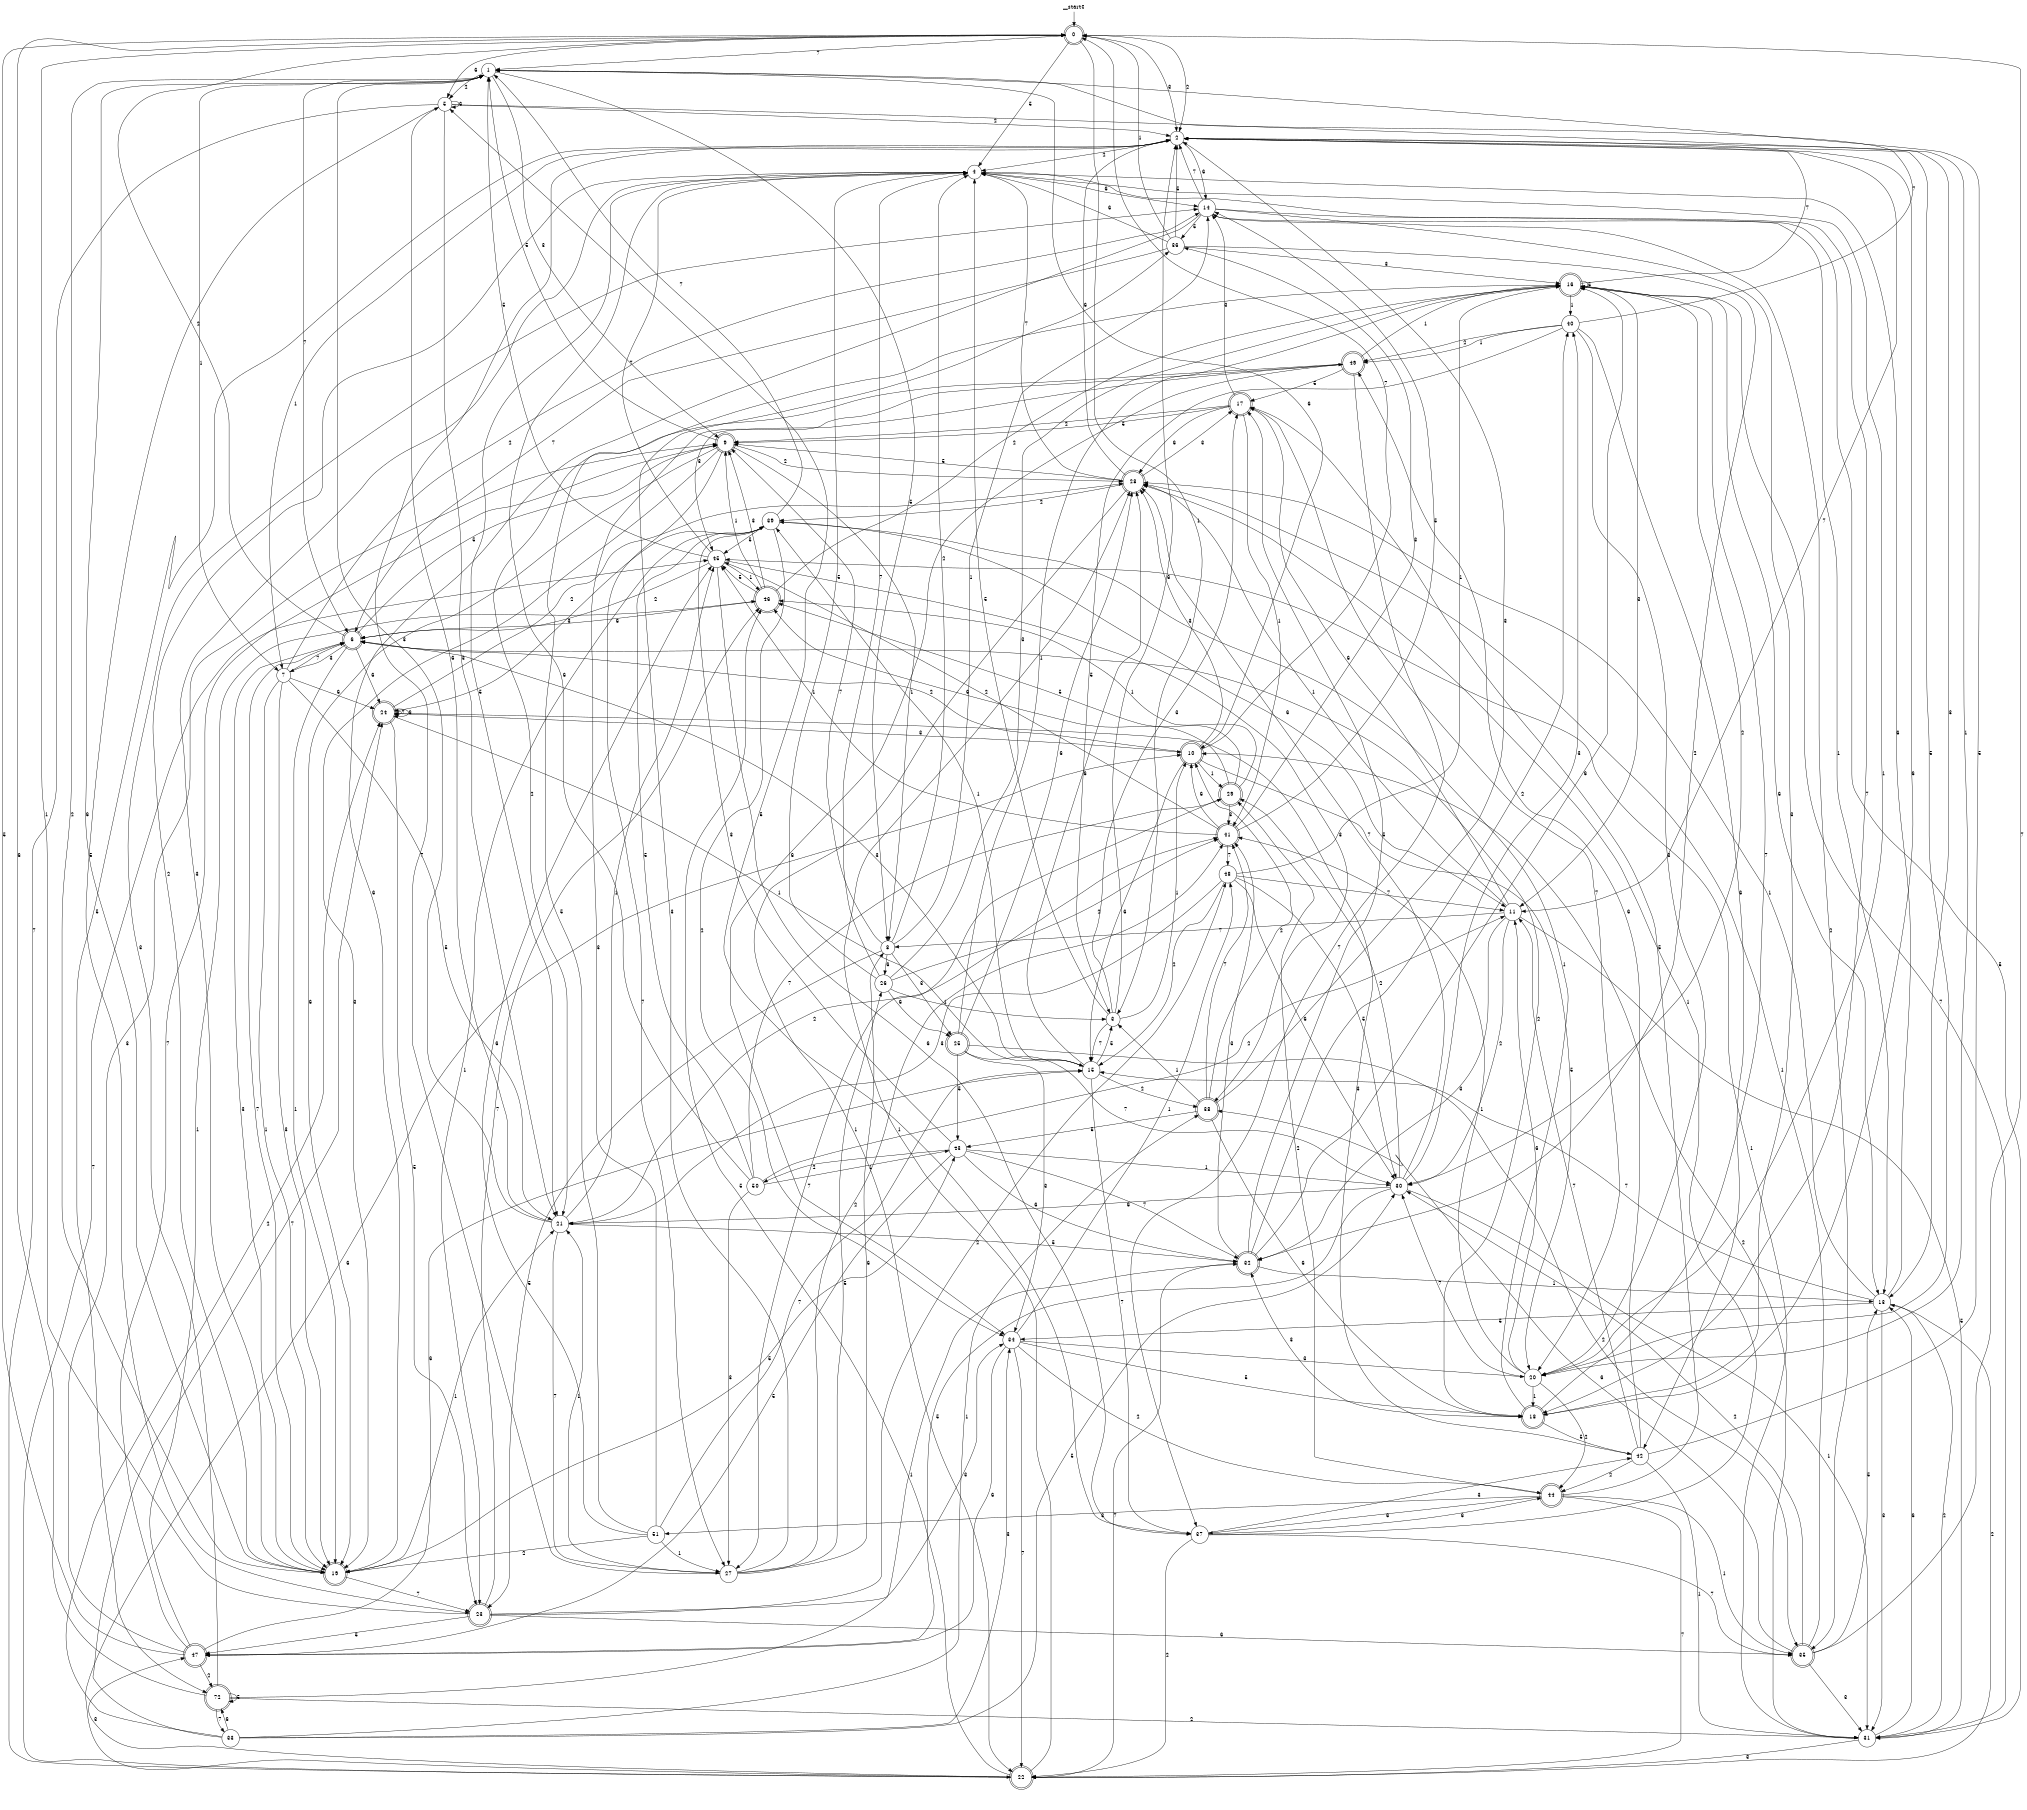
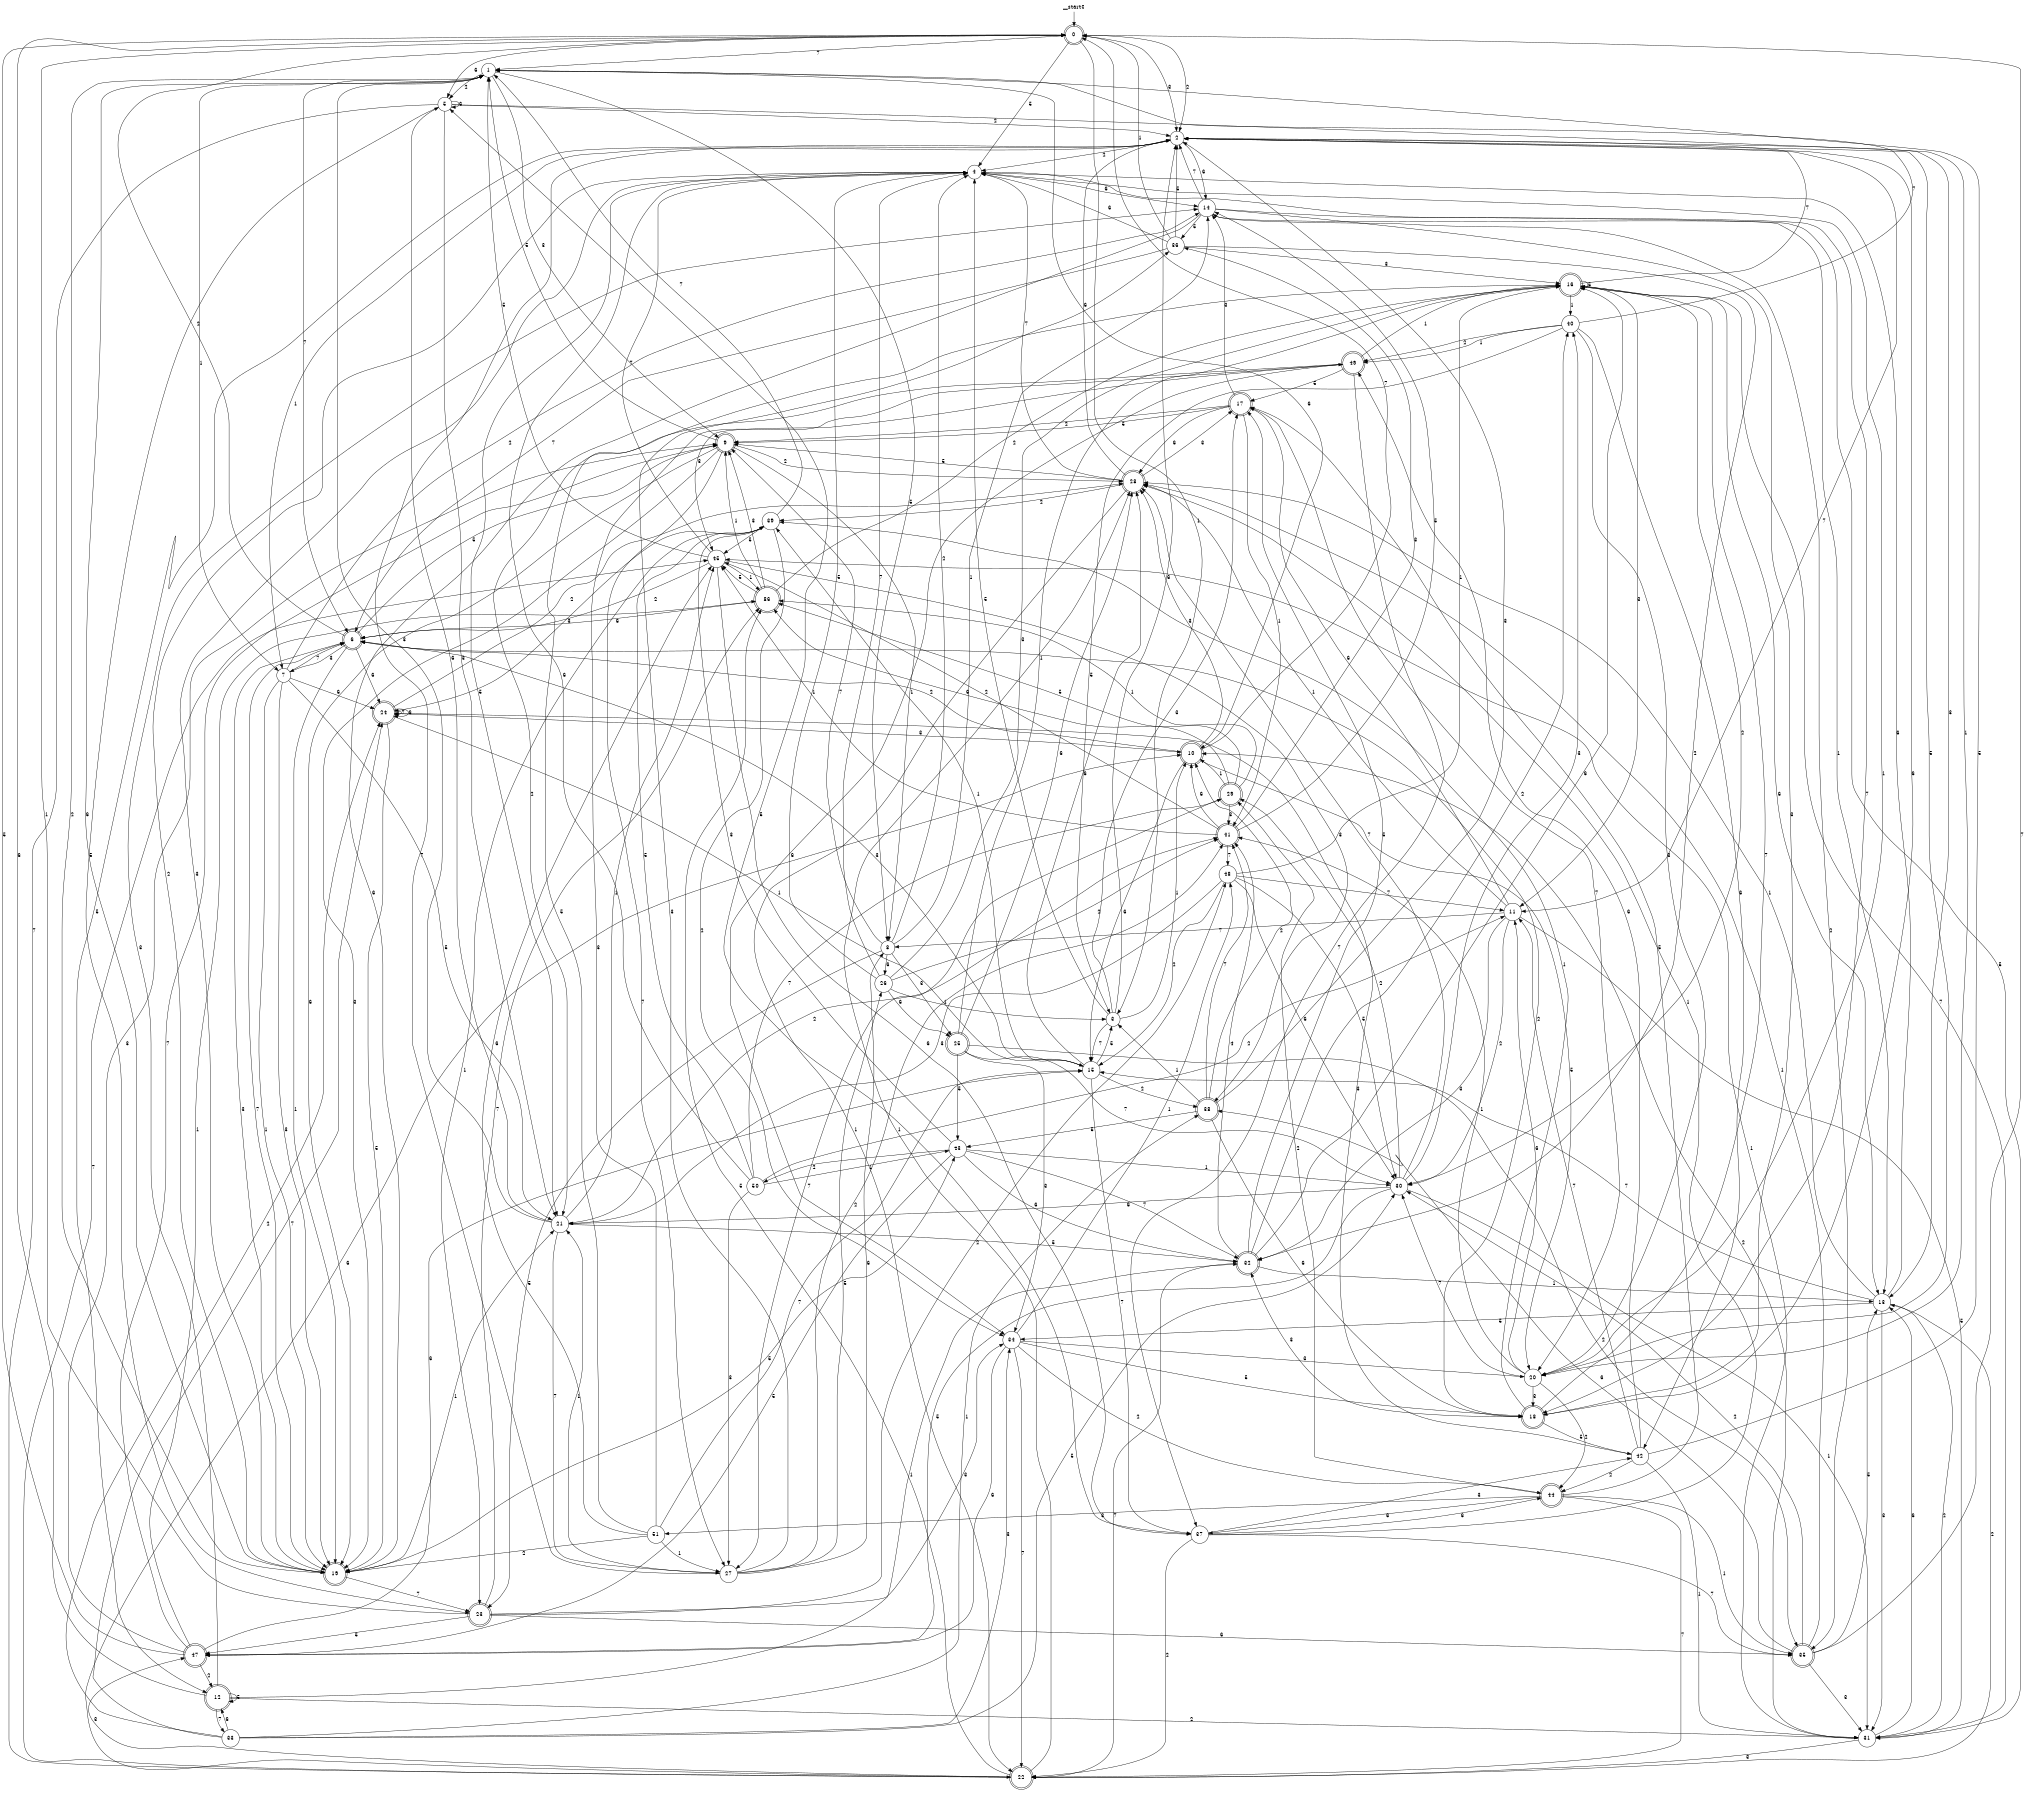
(767, 599) -> (767, 599)
(1172, 659) -> none
(1208, 774) -> (1216, 772)
(1232, 1044) -> (1232, 1044)
(412, 1168) -> (374, 1154)
(1535, 1397) -> (1535, 1397)
(218, 1698) -> (218, 1698)
